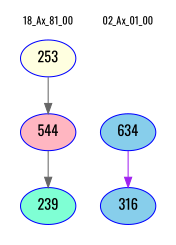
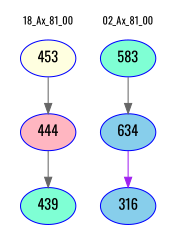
(128, 22) -> (128, 22)
(48, 58) -> (48, 58)
none -> (128, 58)
(48, 132) -> (48, 132)
(48, 206) -> (48, 206)
